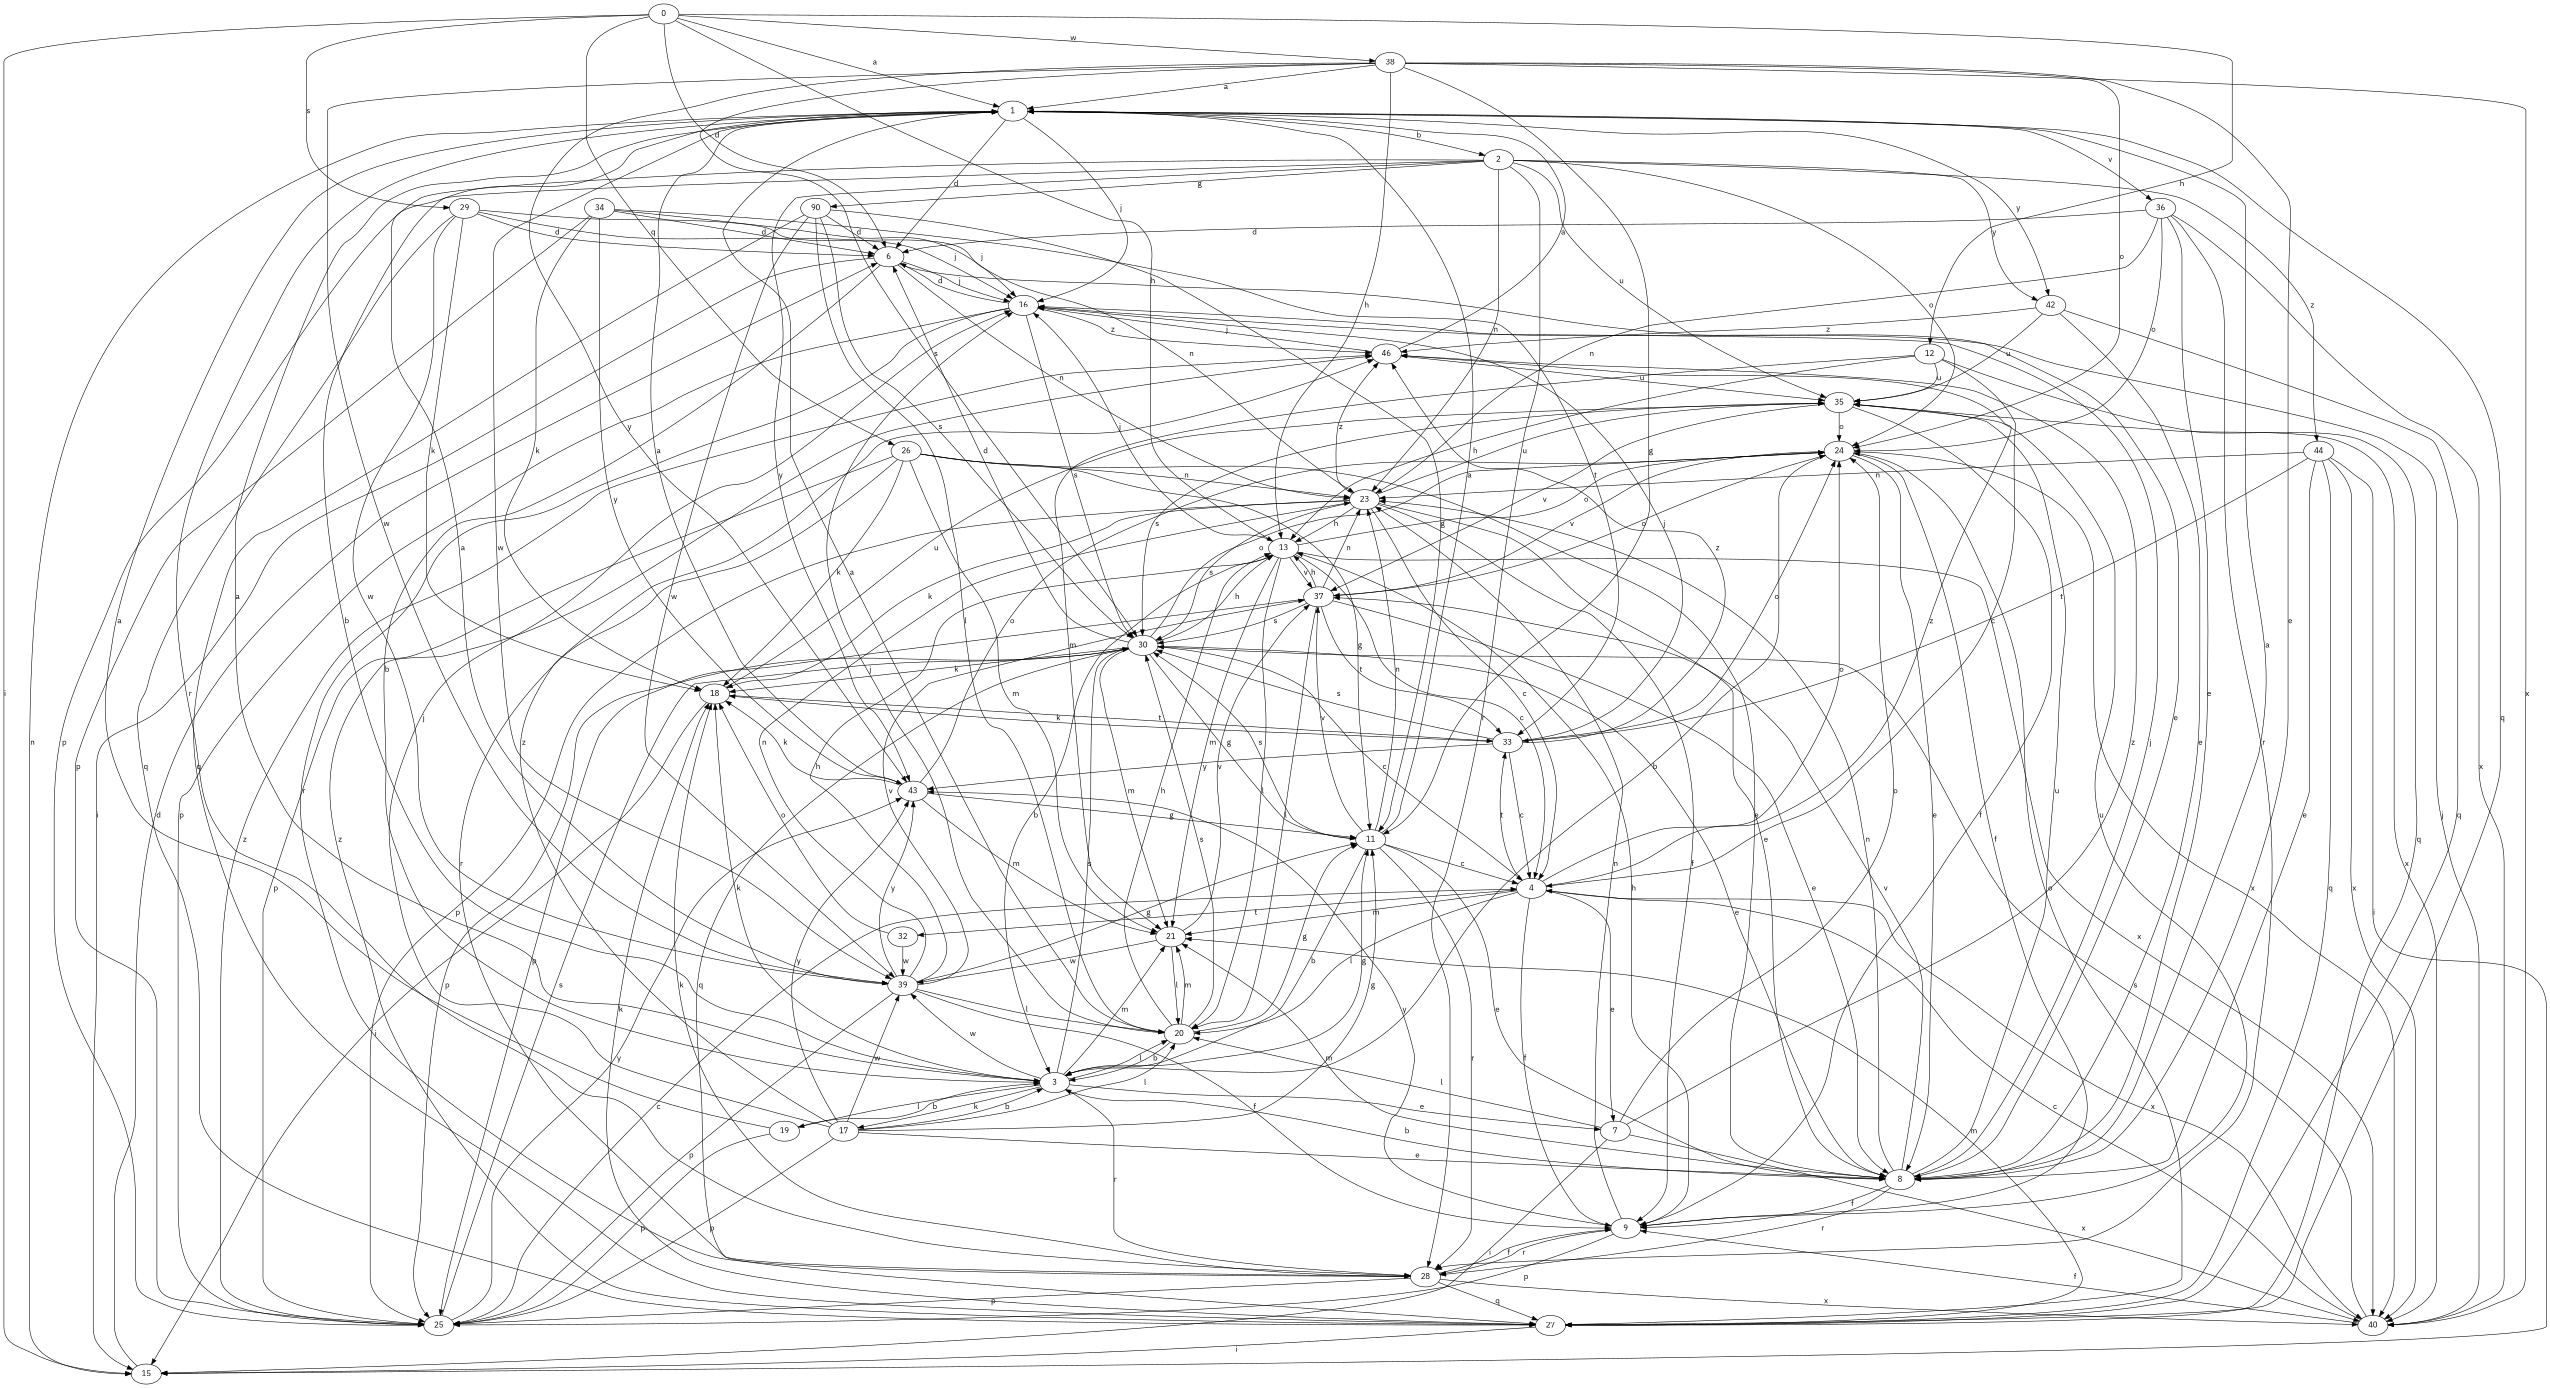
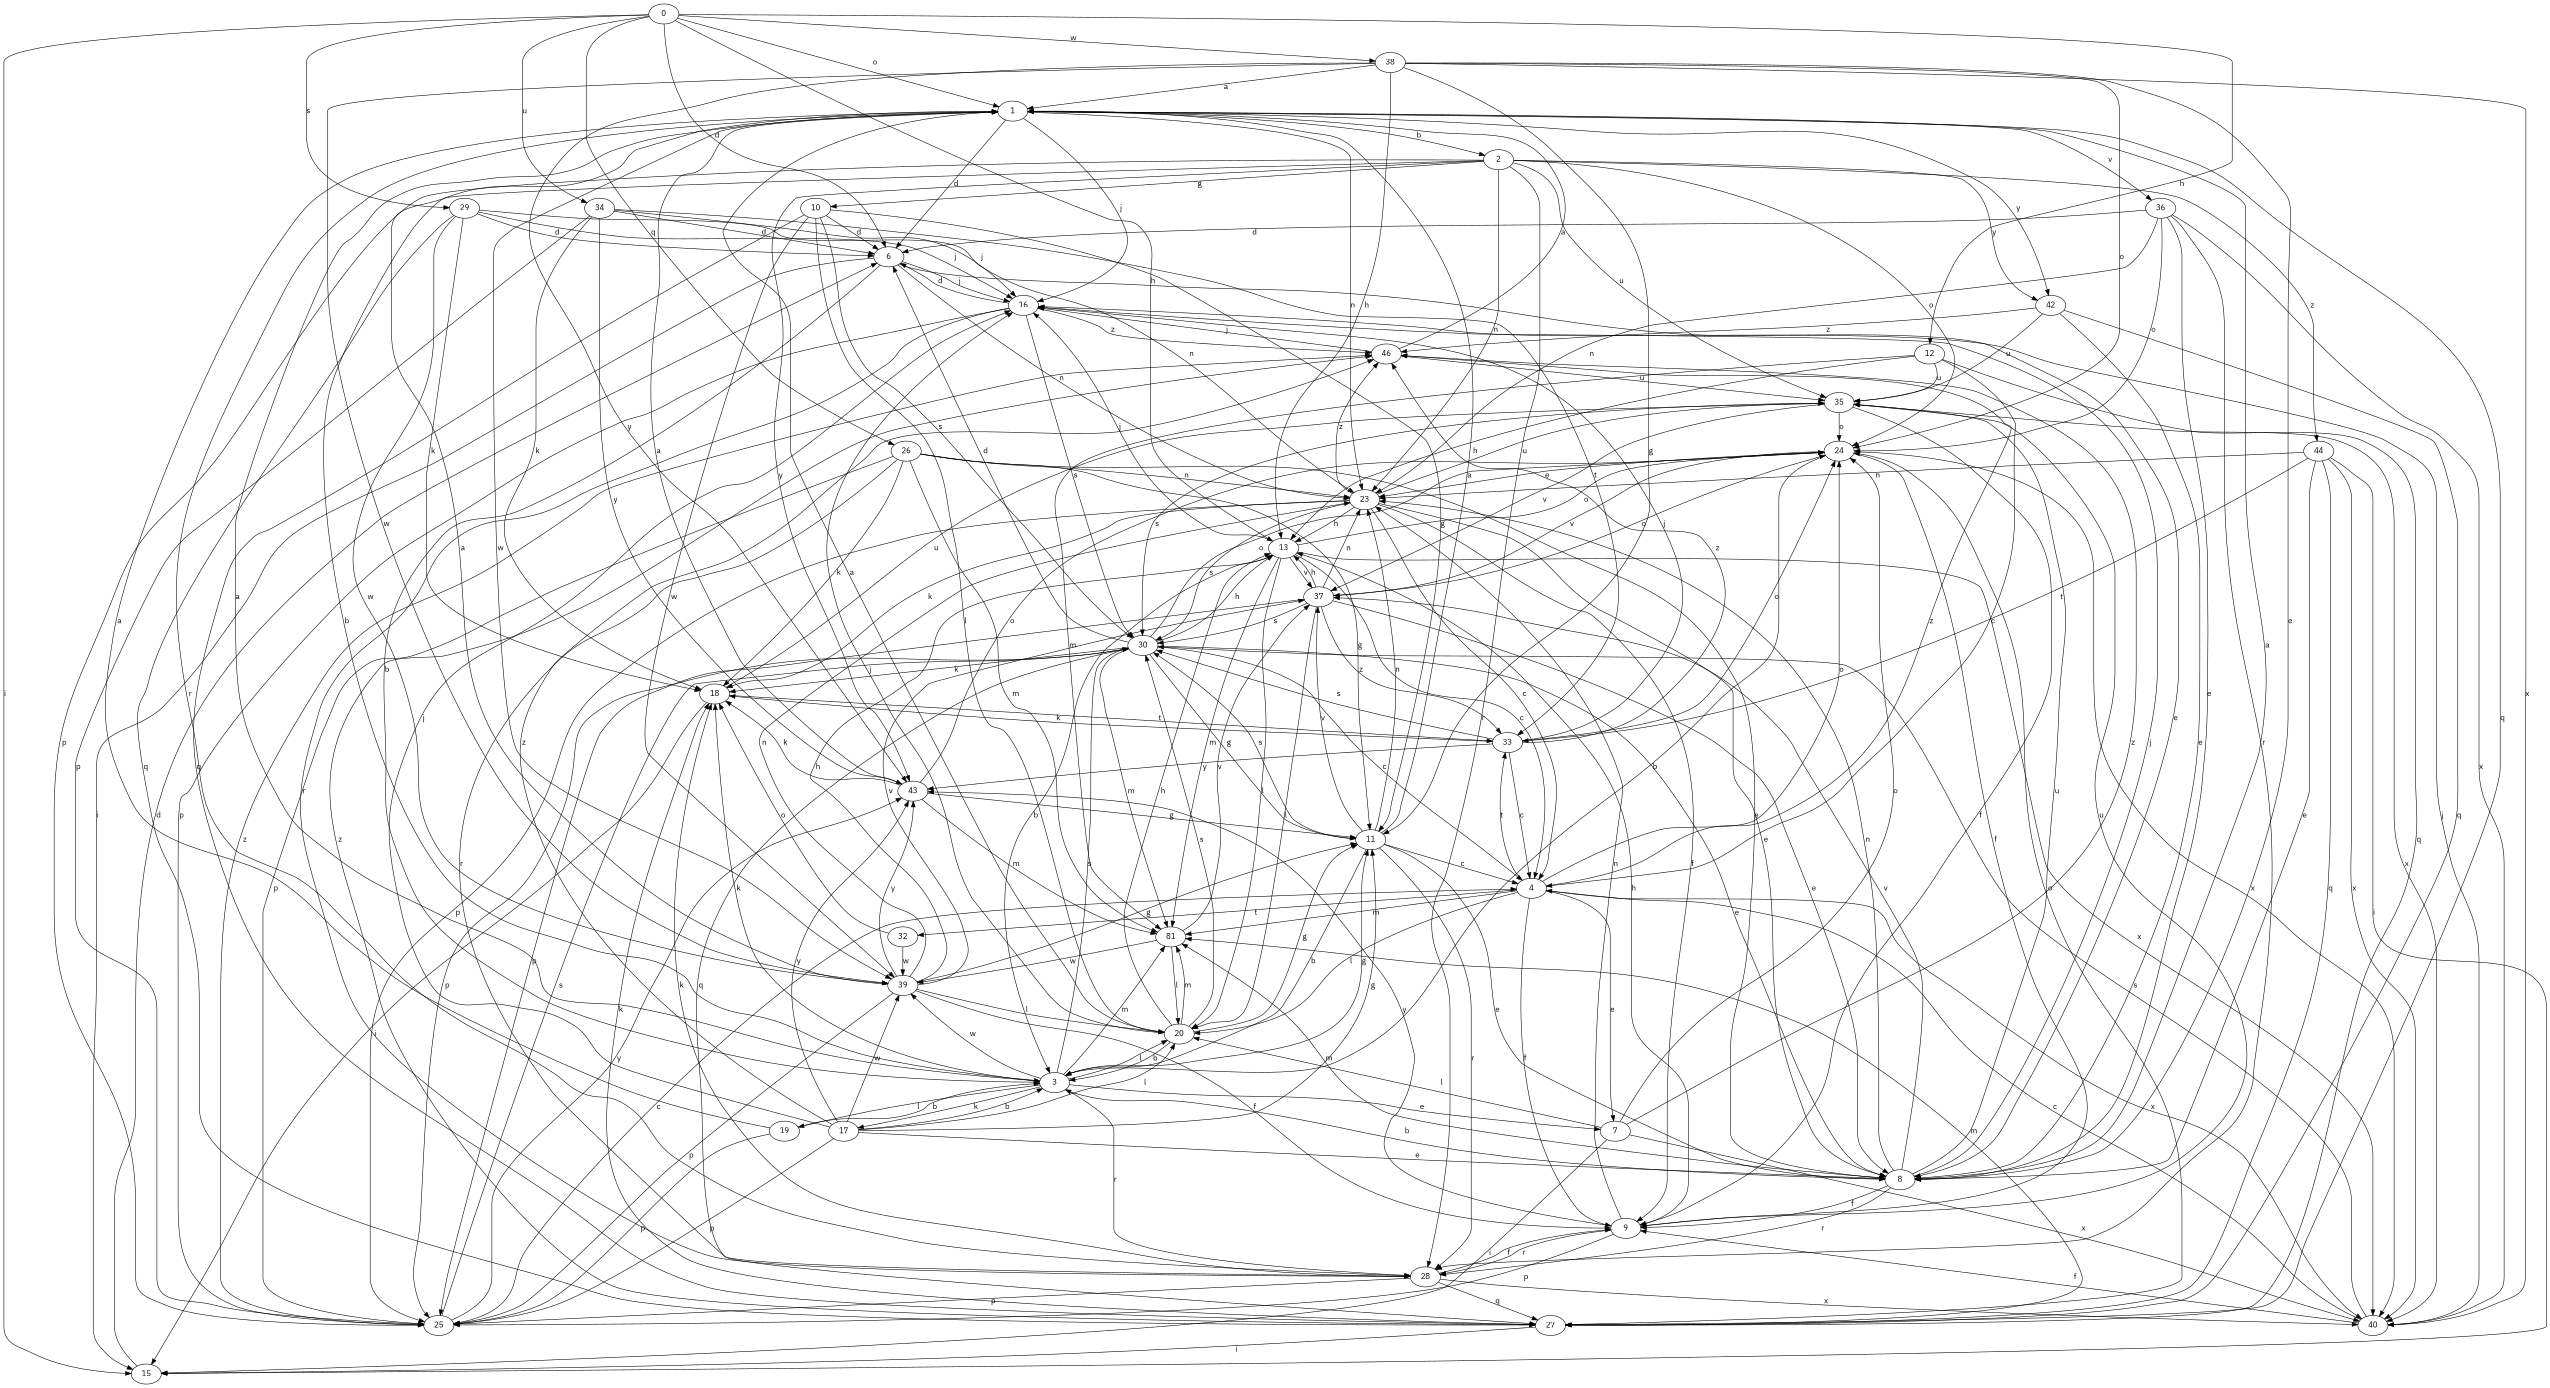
(875, 63) -> (875, 63)
none -> (523, 75)
(722, 160) -> none
(816, 208) -> (816, 208)
(78, 412) -> (1337, 147)
(1361, 670) -> (1361, 670)
(1932, 798) -> (1560, 470)
(1171, 937) -> (1171, 937)
